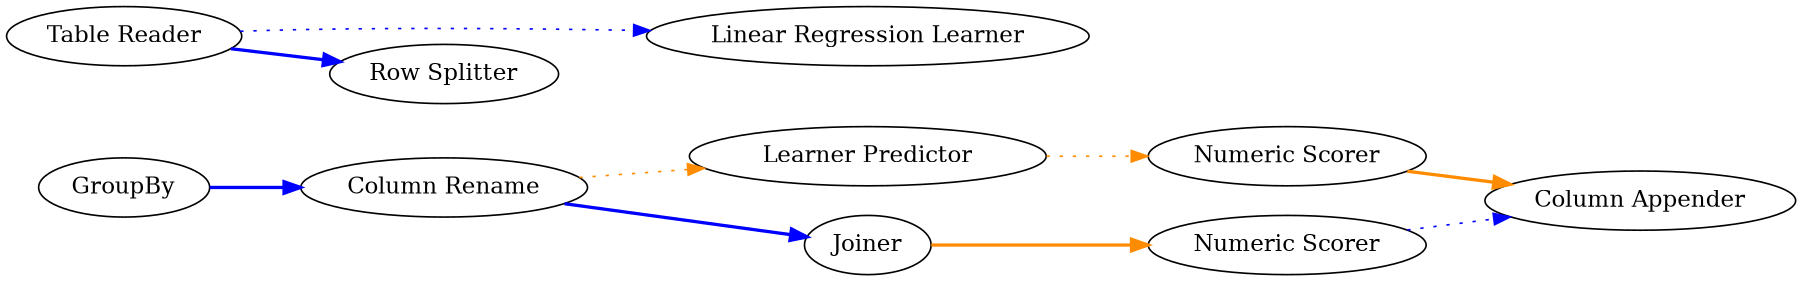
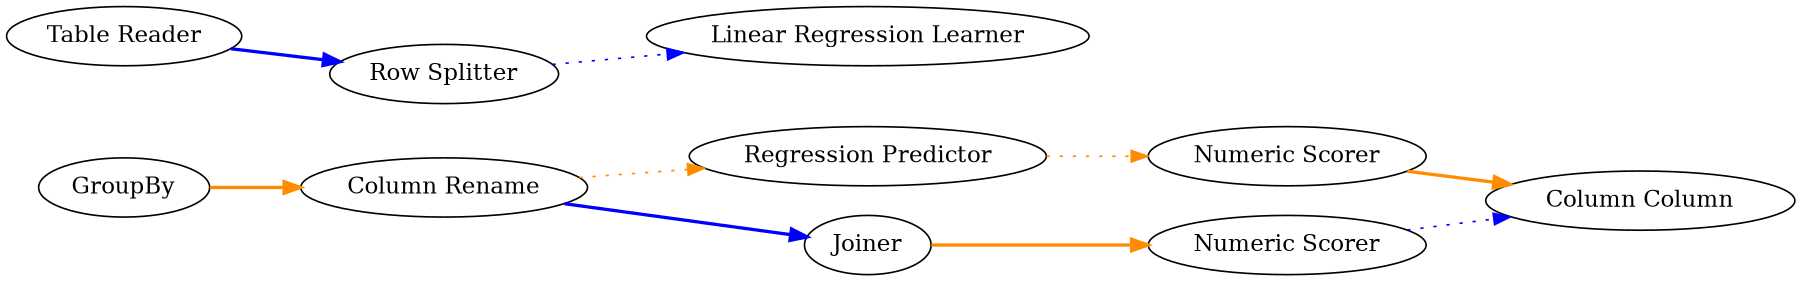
(437, 28) -> (610, 59)
(868, 156) -> (868, 156)
(247, 187) -> (247, 187)
(1640, 201) -> (1640, 201)
